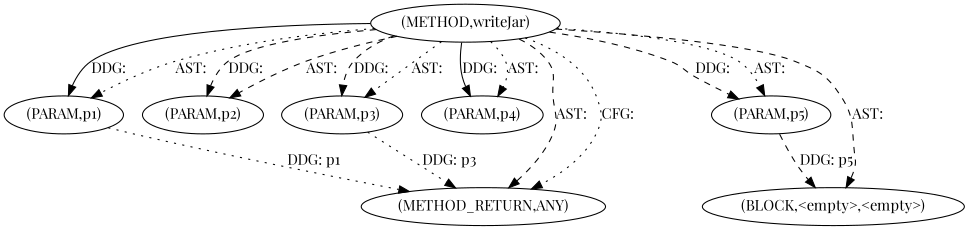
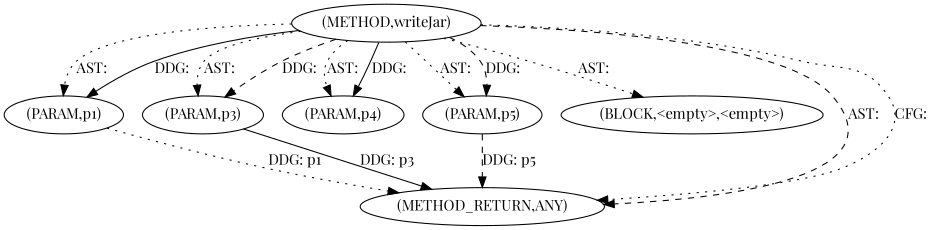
(748, 49) -> (539, 64)
(203, 115) -> none
(407, 157) -> (333, 158)
(793, 158) -> (482, 155)
